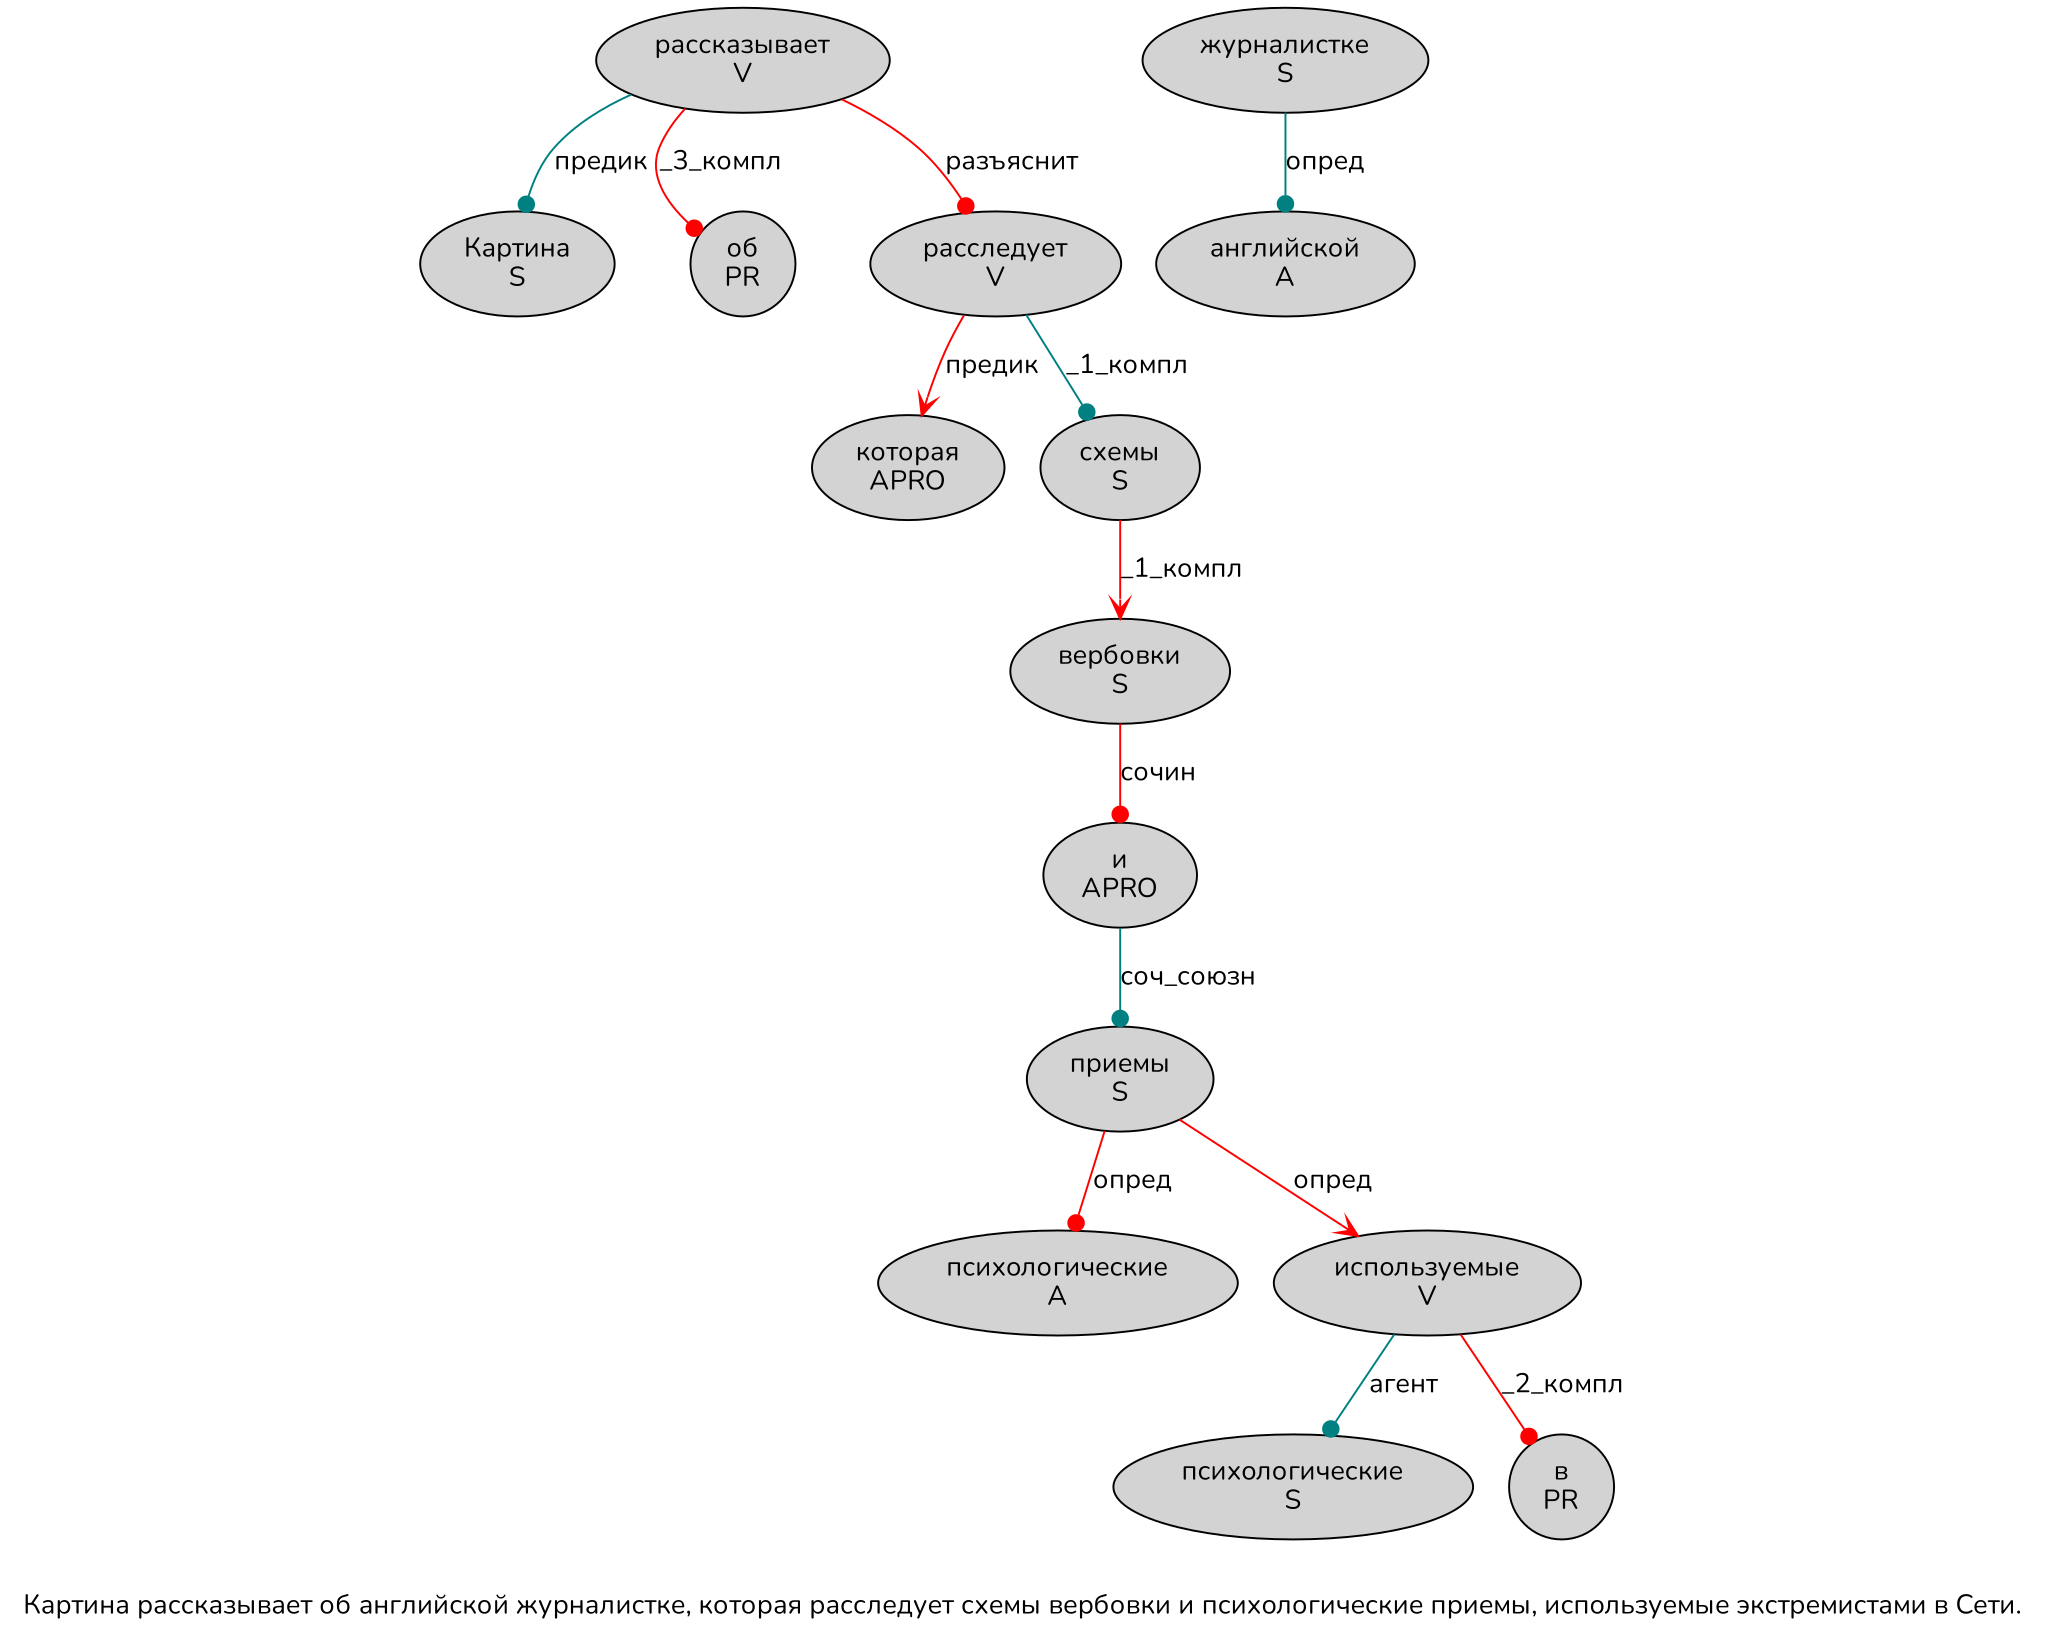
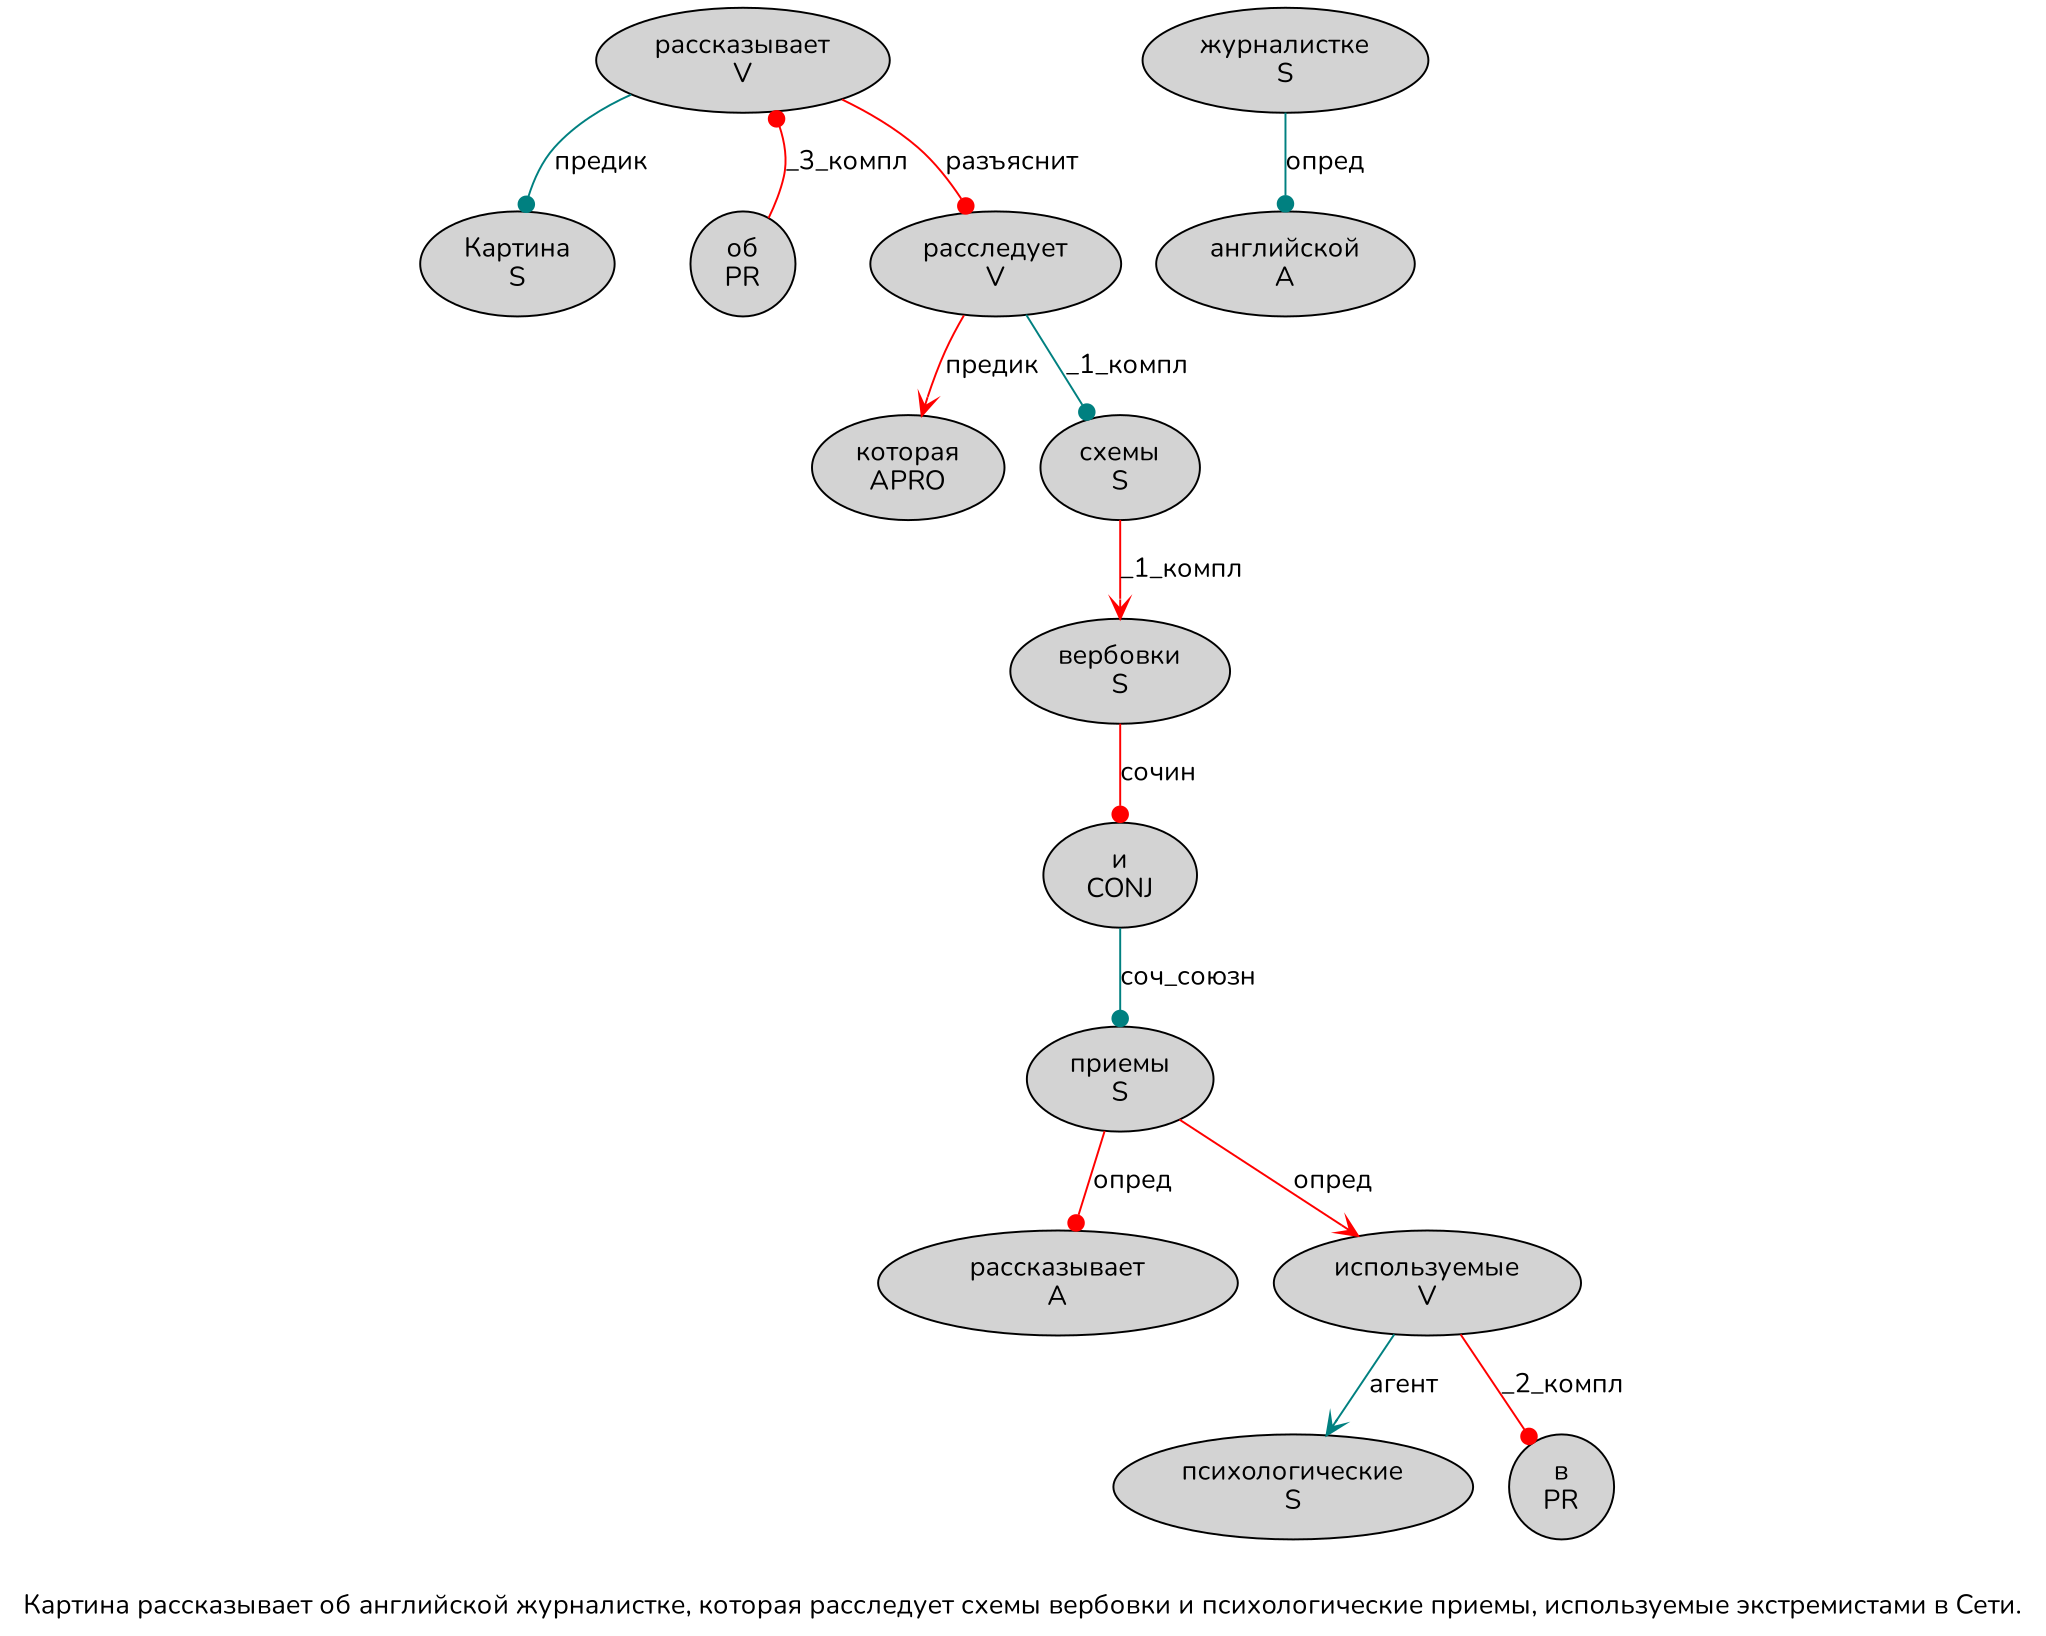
(656, 167) -> (784, 173)
(1120, 875) -> (1120, 875)
(1058, 1283) -> (1058, 1283)
(1365, 1378) -> (1365, 1378)
